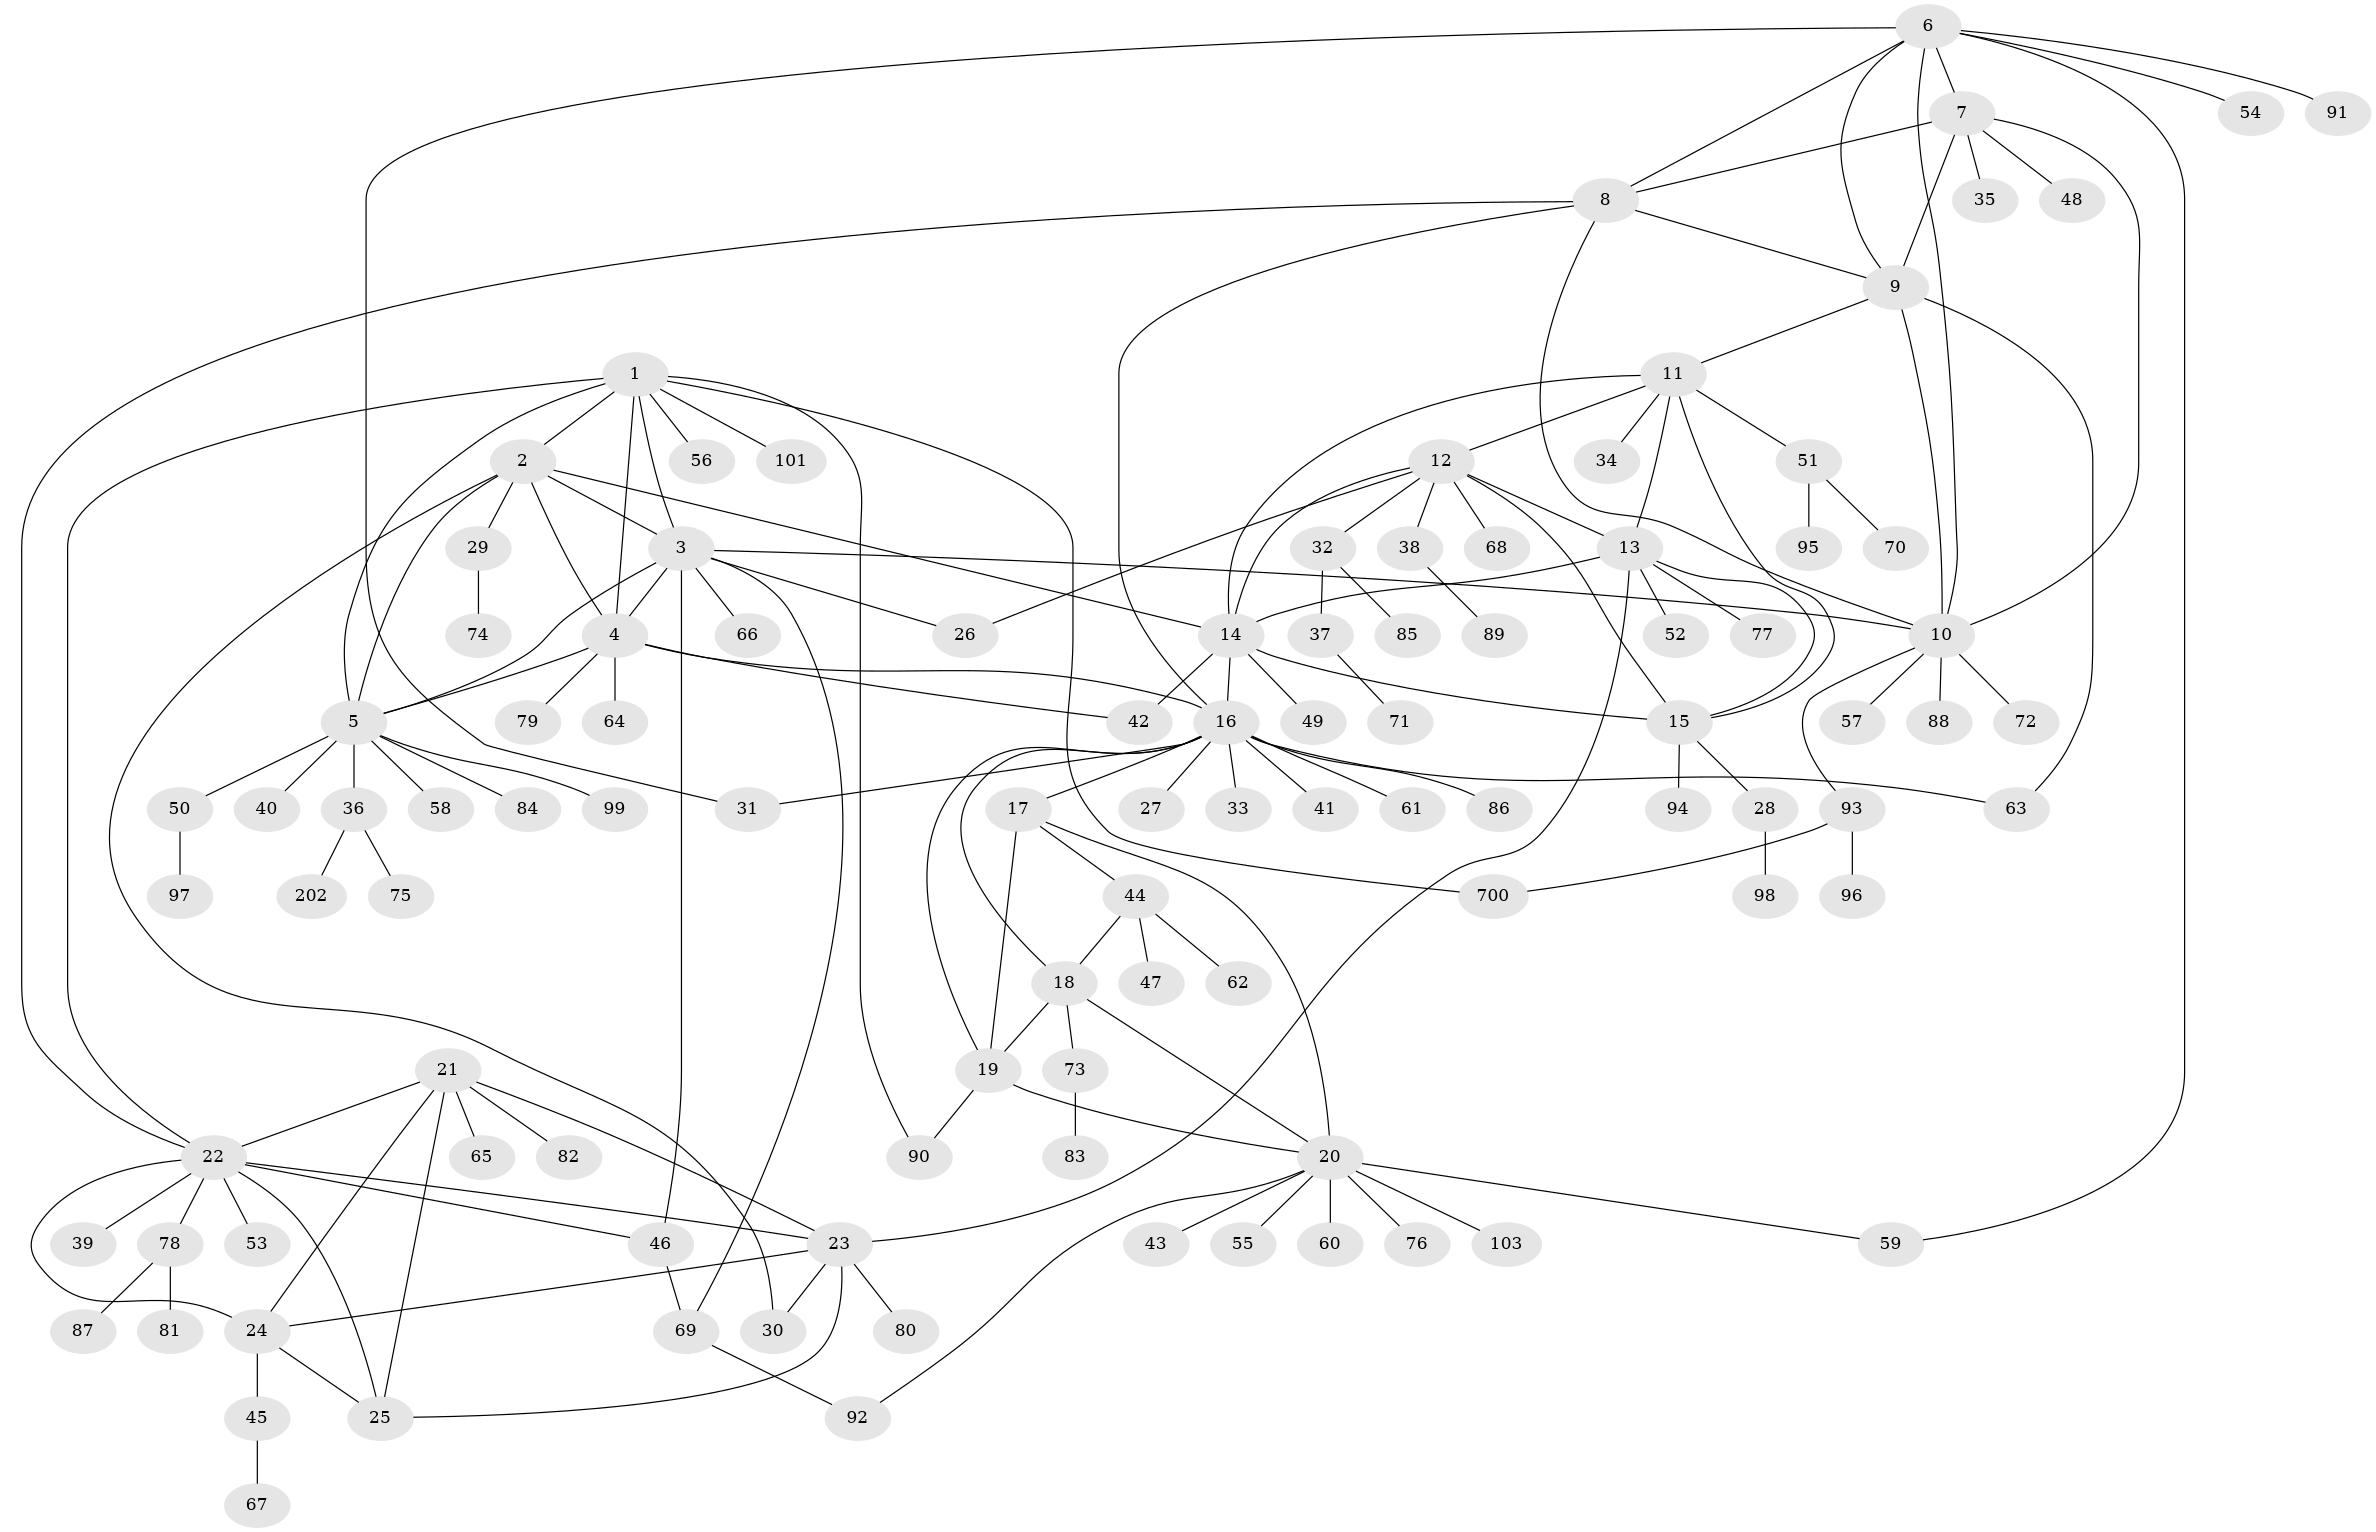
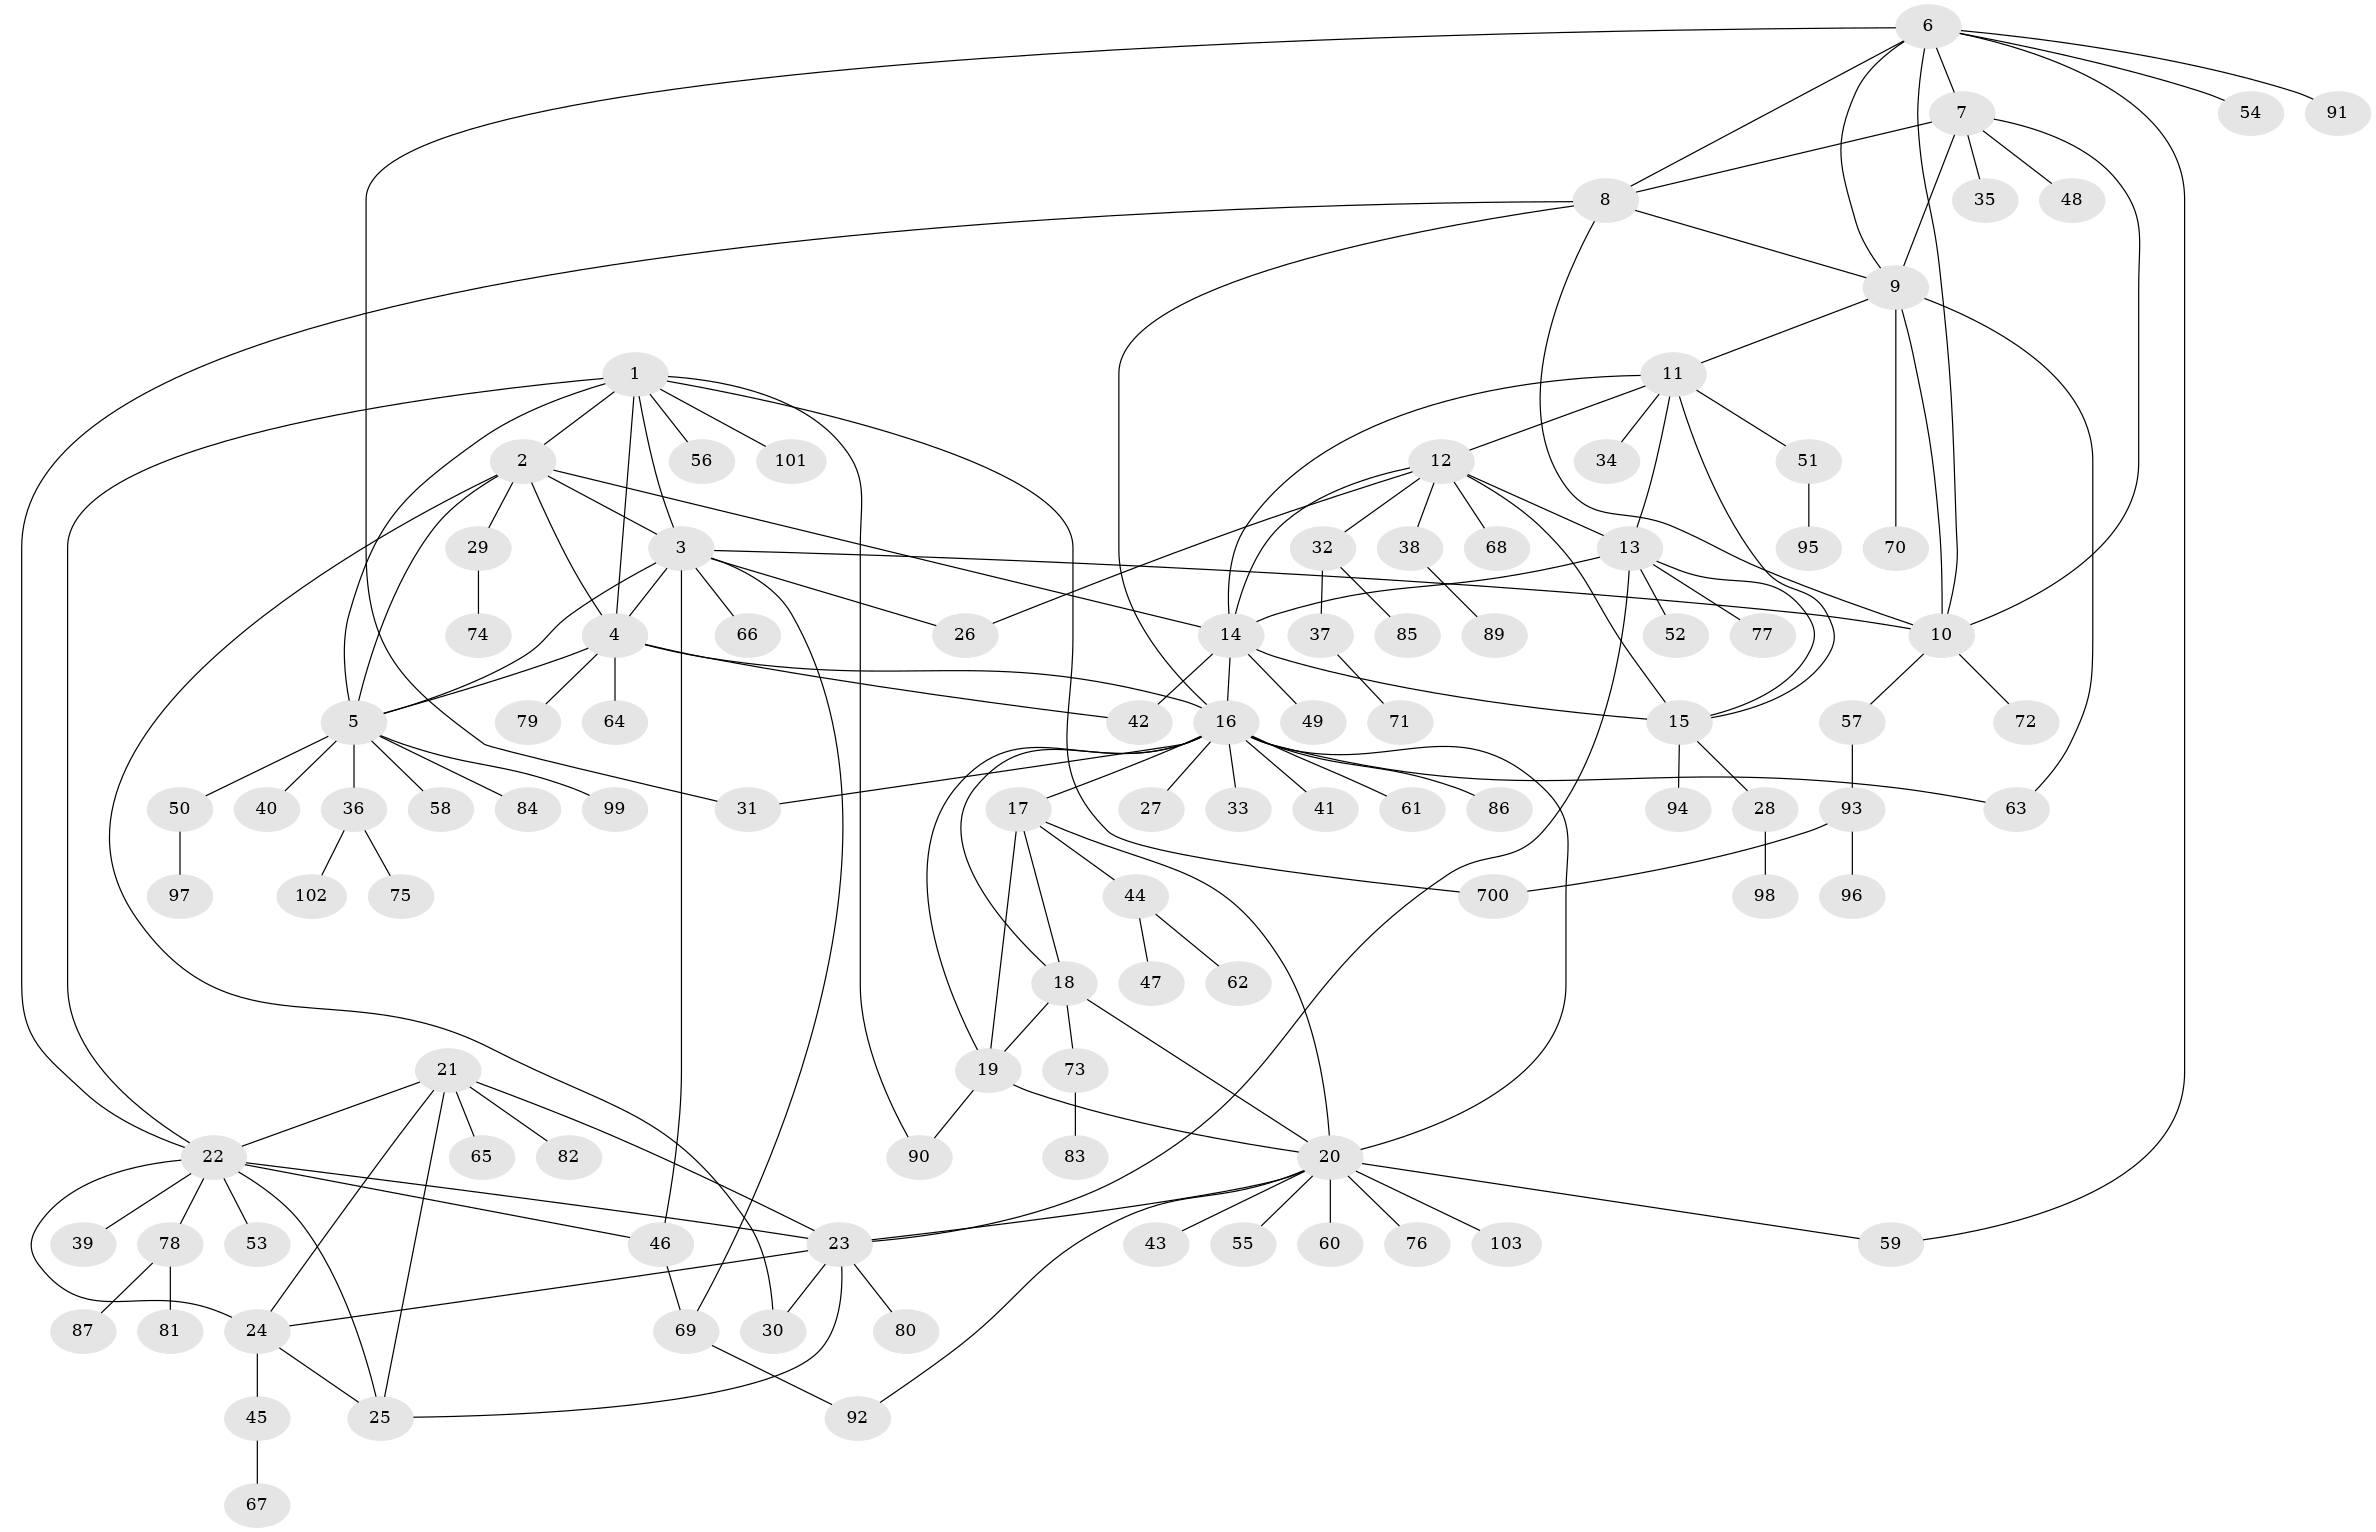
(1852, 505) -> (1896, 418)
(1816, 695) -> (1852, 766)
(1939, 723) -> none
none -> (1567, 871)
(312, 897) -> (312, 897)
(1100, 940) -> (1042, 897)
none -> (1089, 1212)
